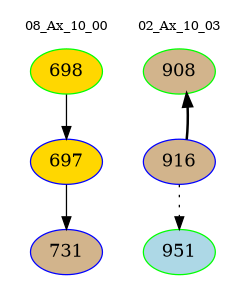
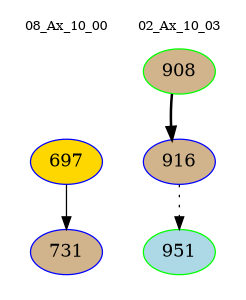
(66, 71) -> none
(188, 123) -> (171, 110)
